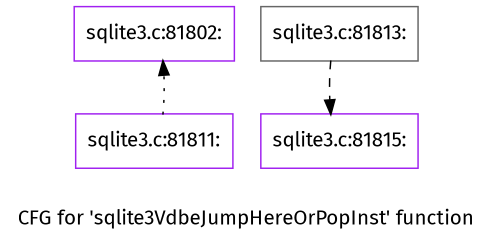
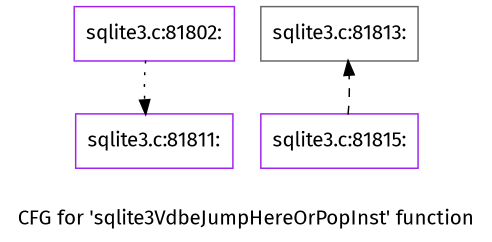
(330, 80) -> (349, 95)
(164, 95) -> (144, 80)
